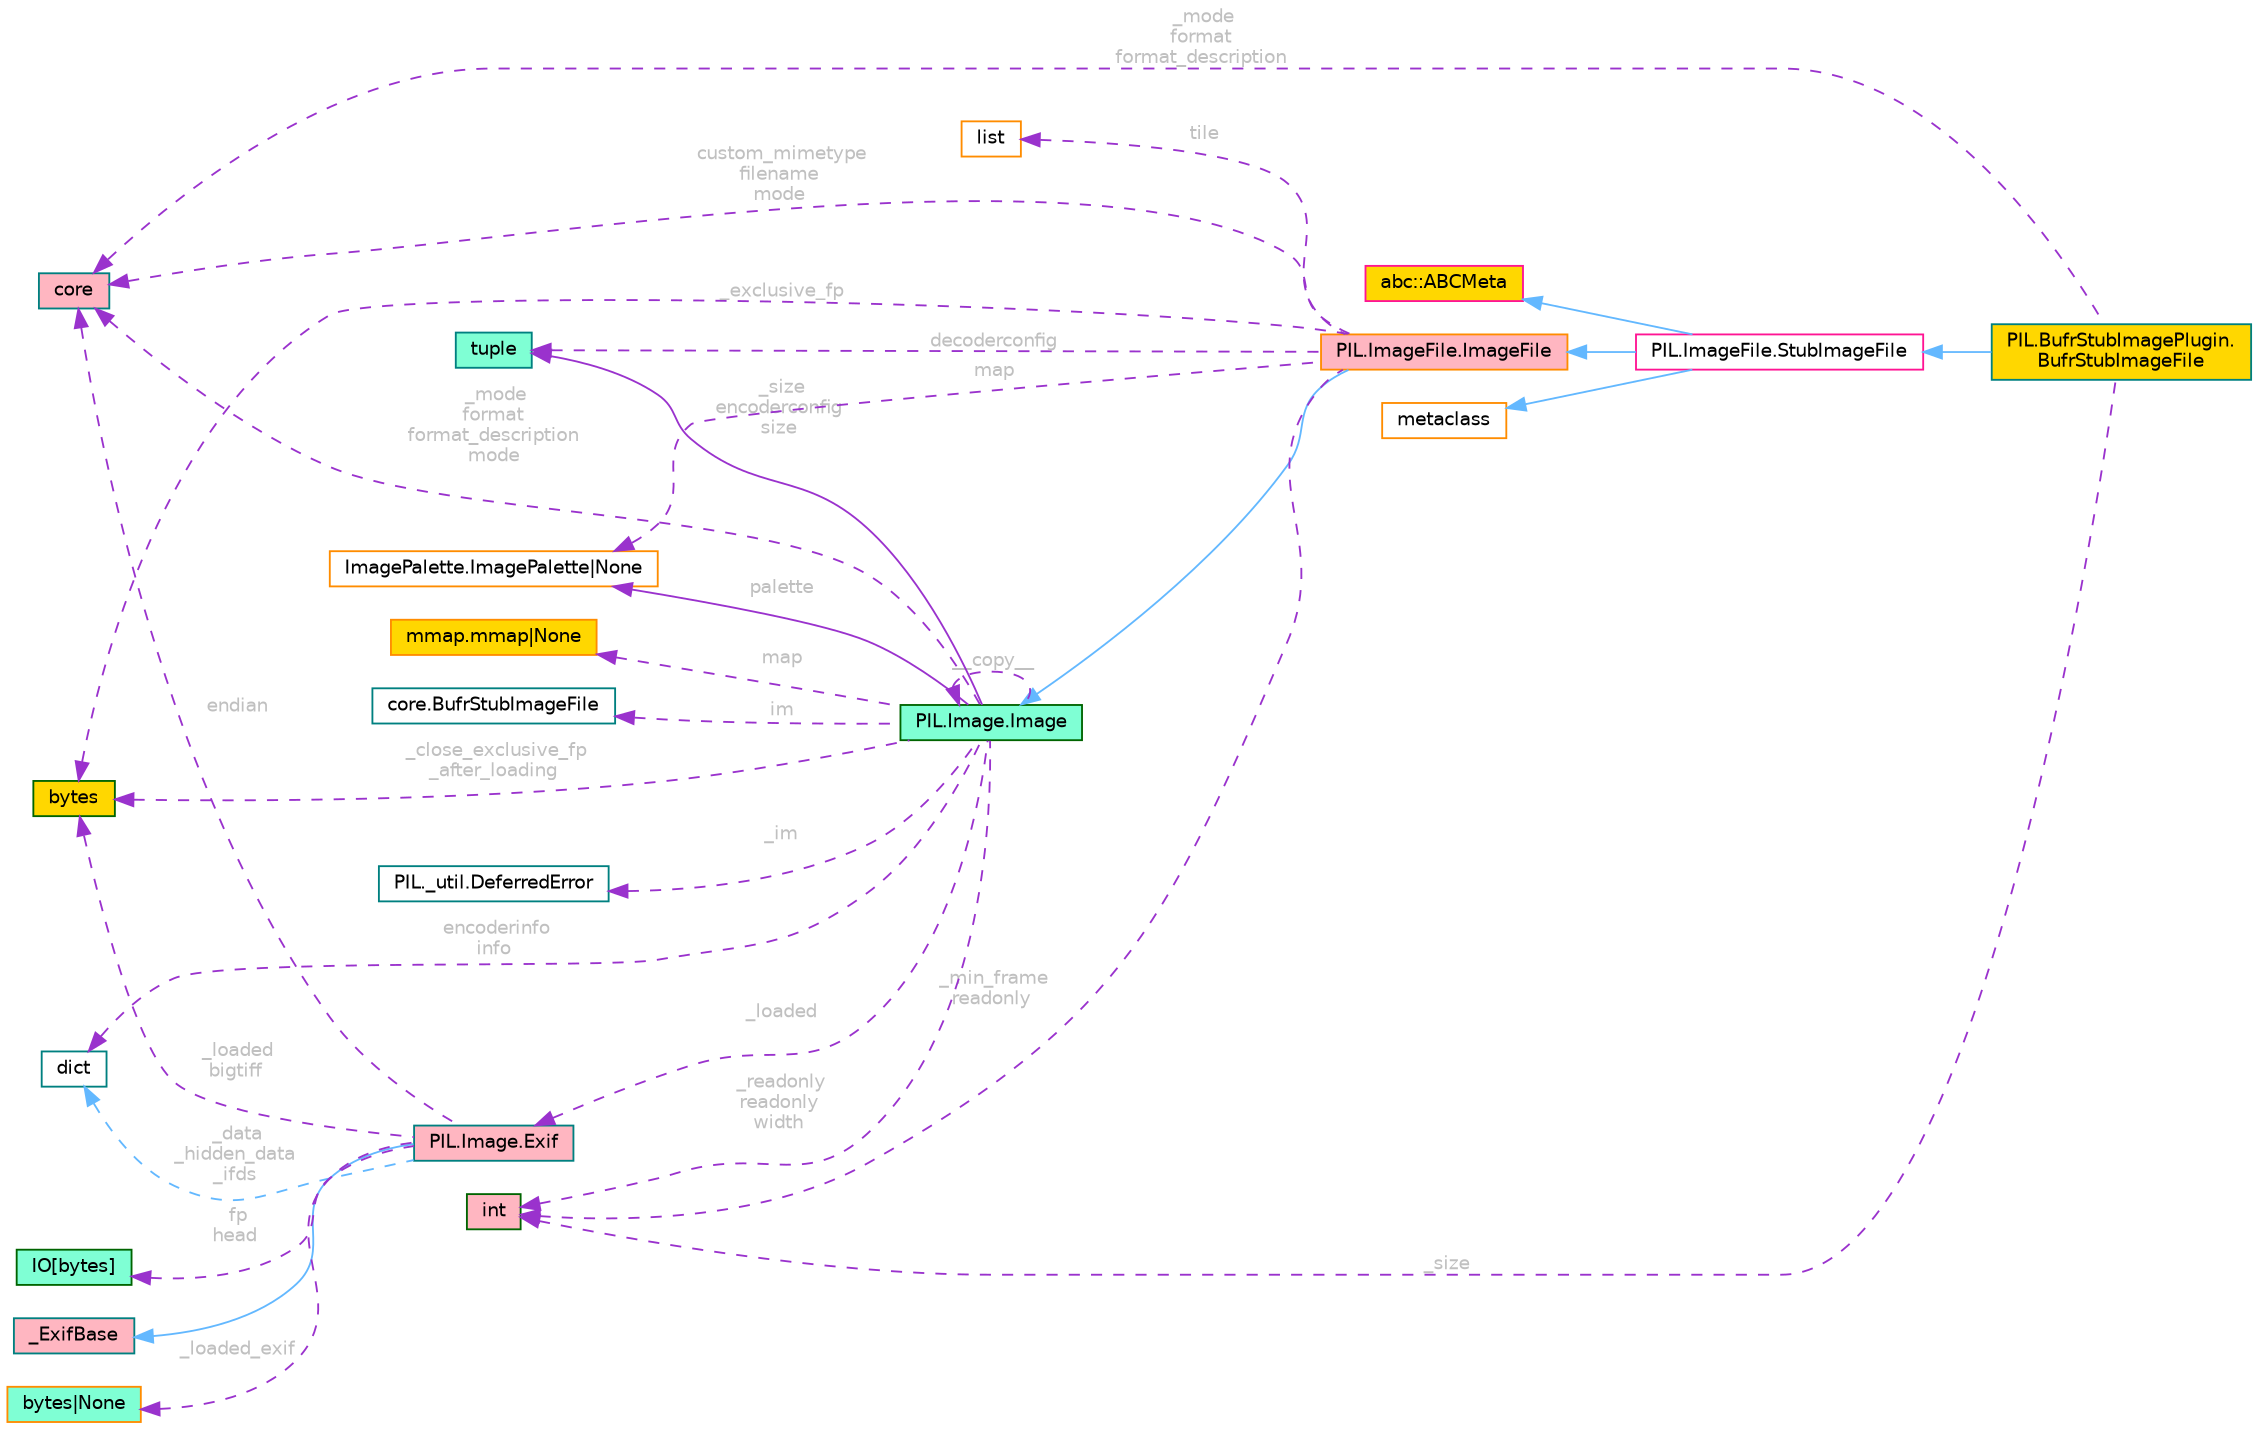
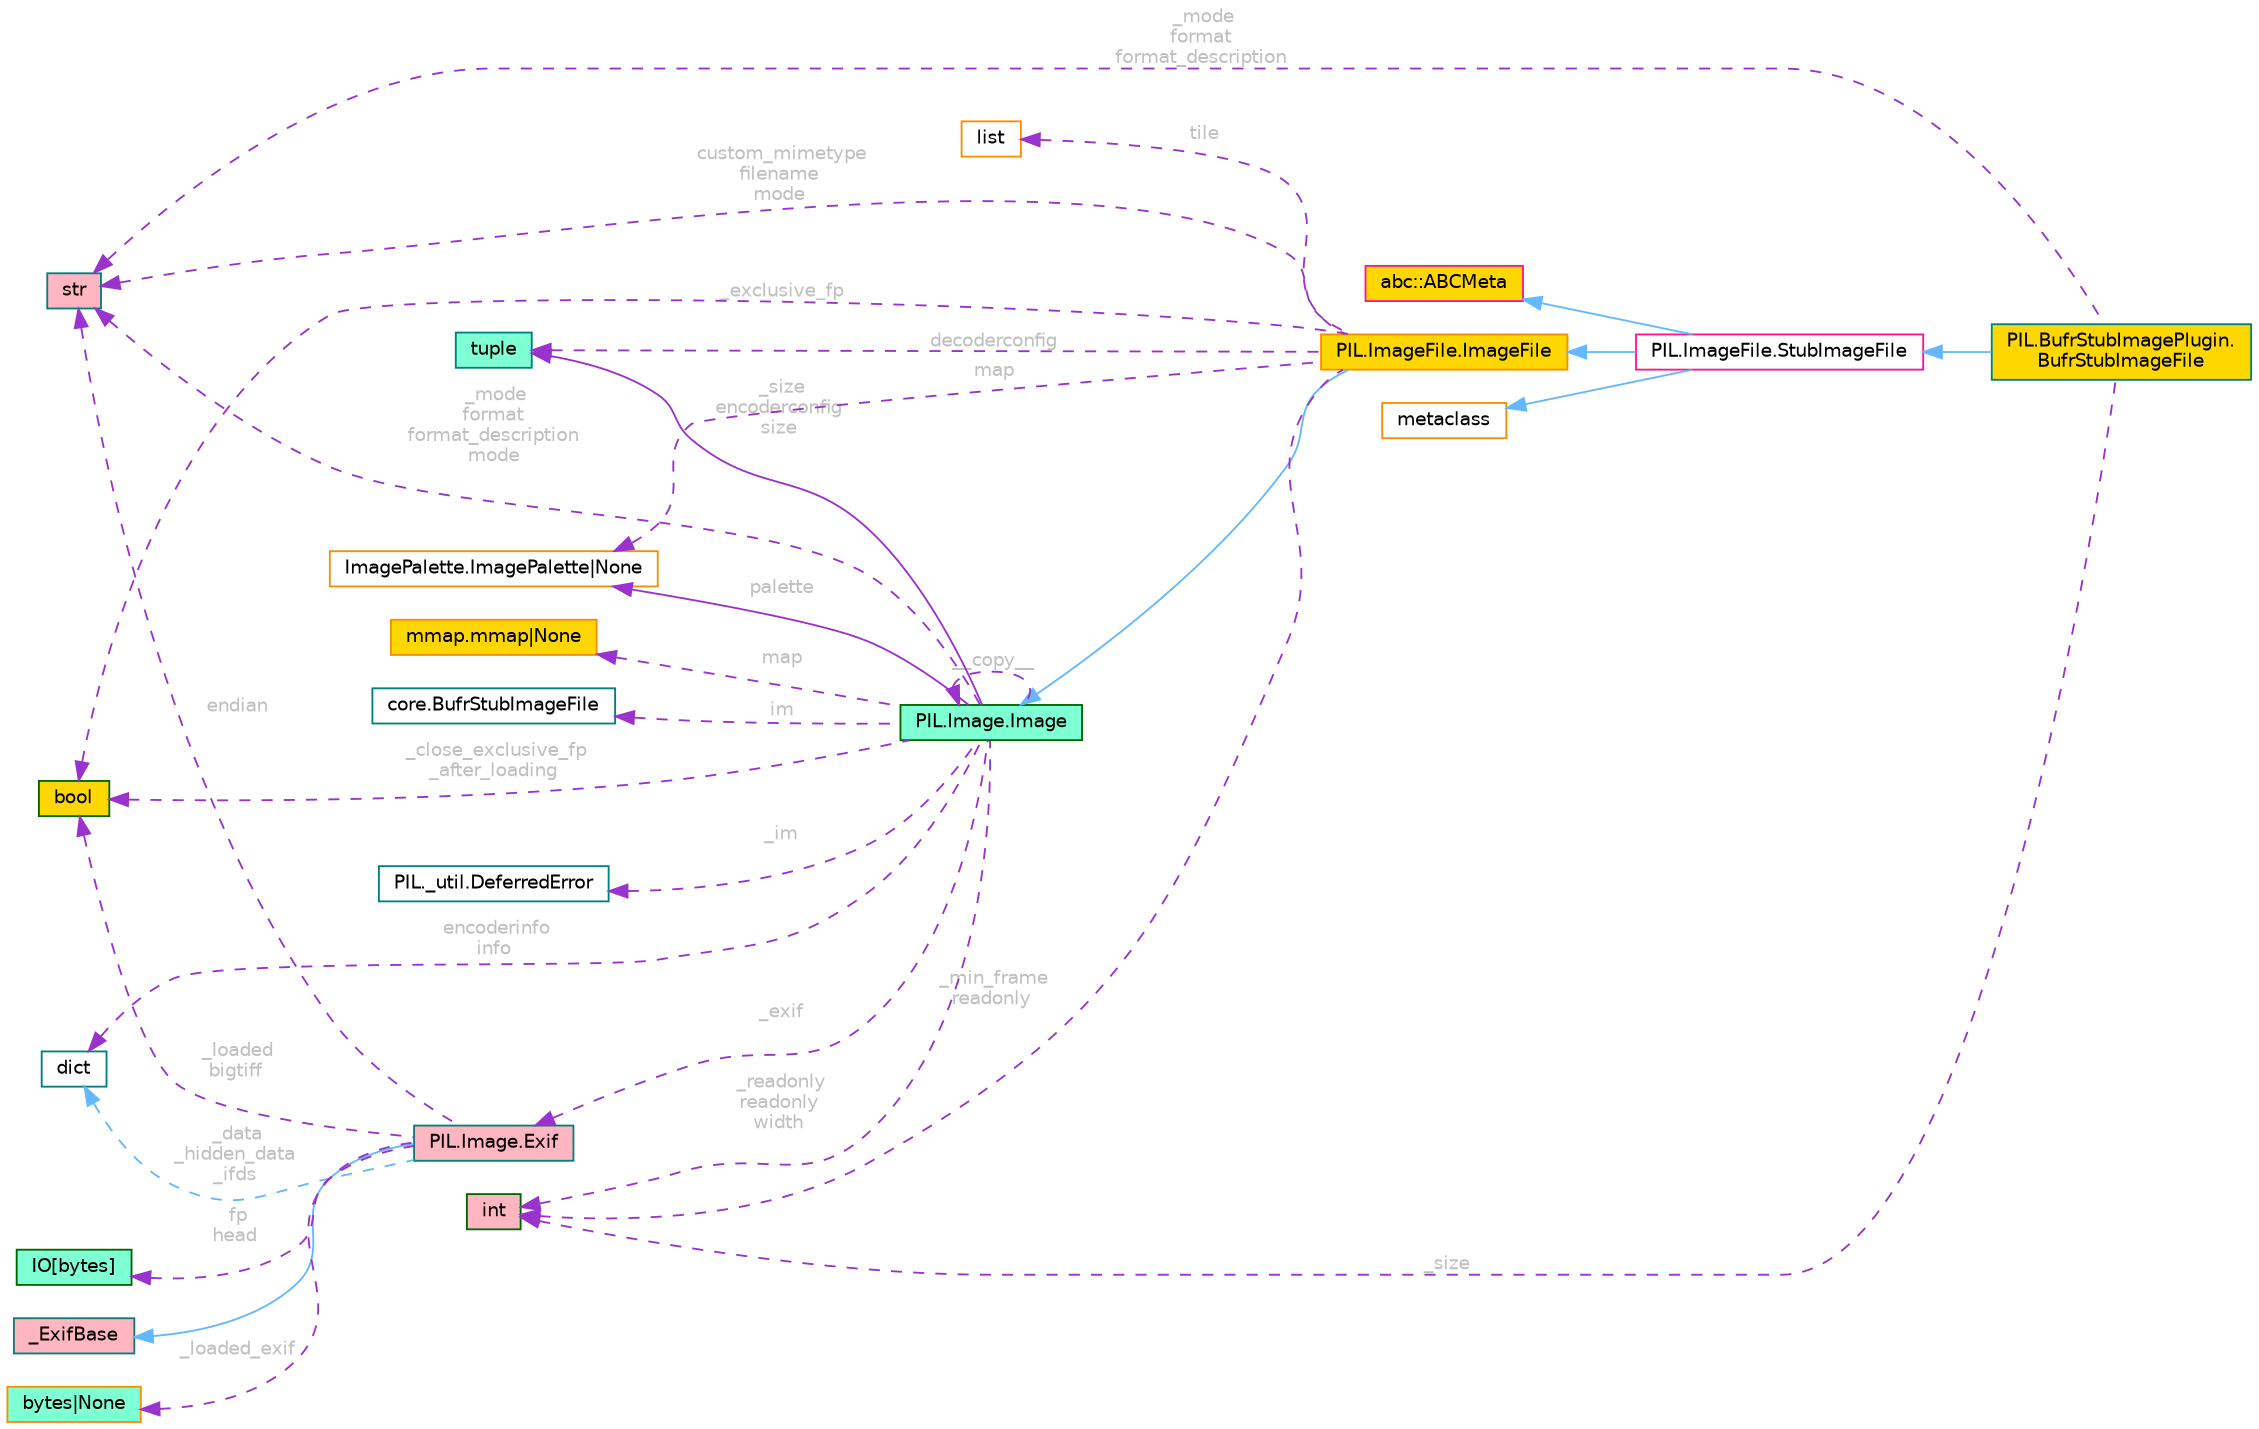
(74, 291) -> (74, 291)
(1444, 352) -> (1444, 352)
(74, 799) -> (74, 799)
(779, 1013) -> (779, 1013)
